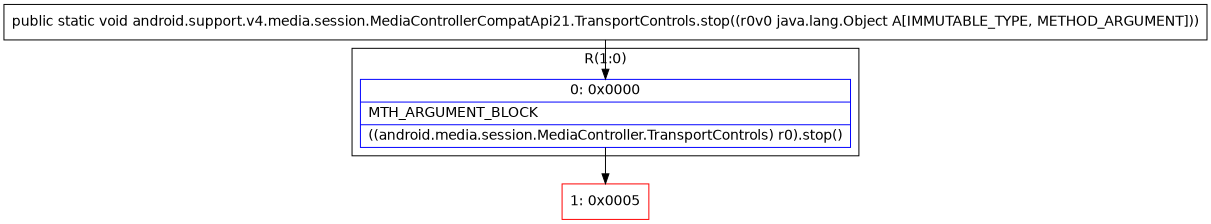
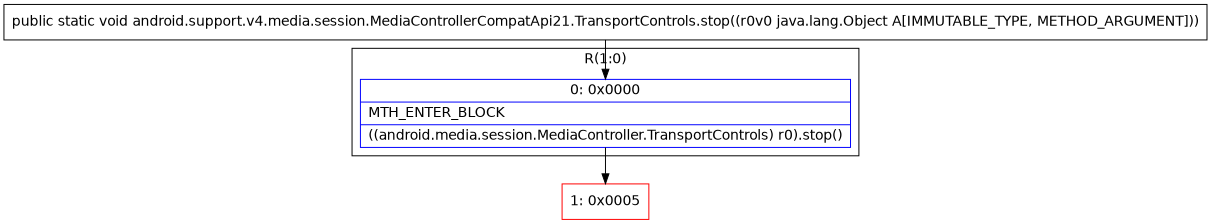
(453, 113) -> (437, 113)
